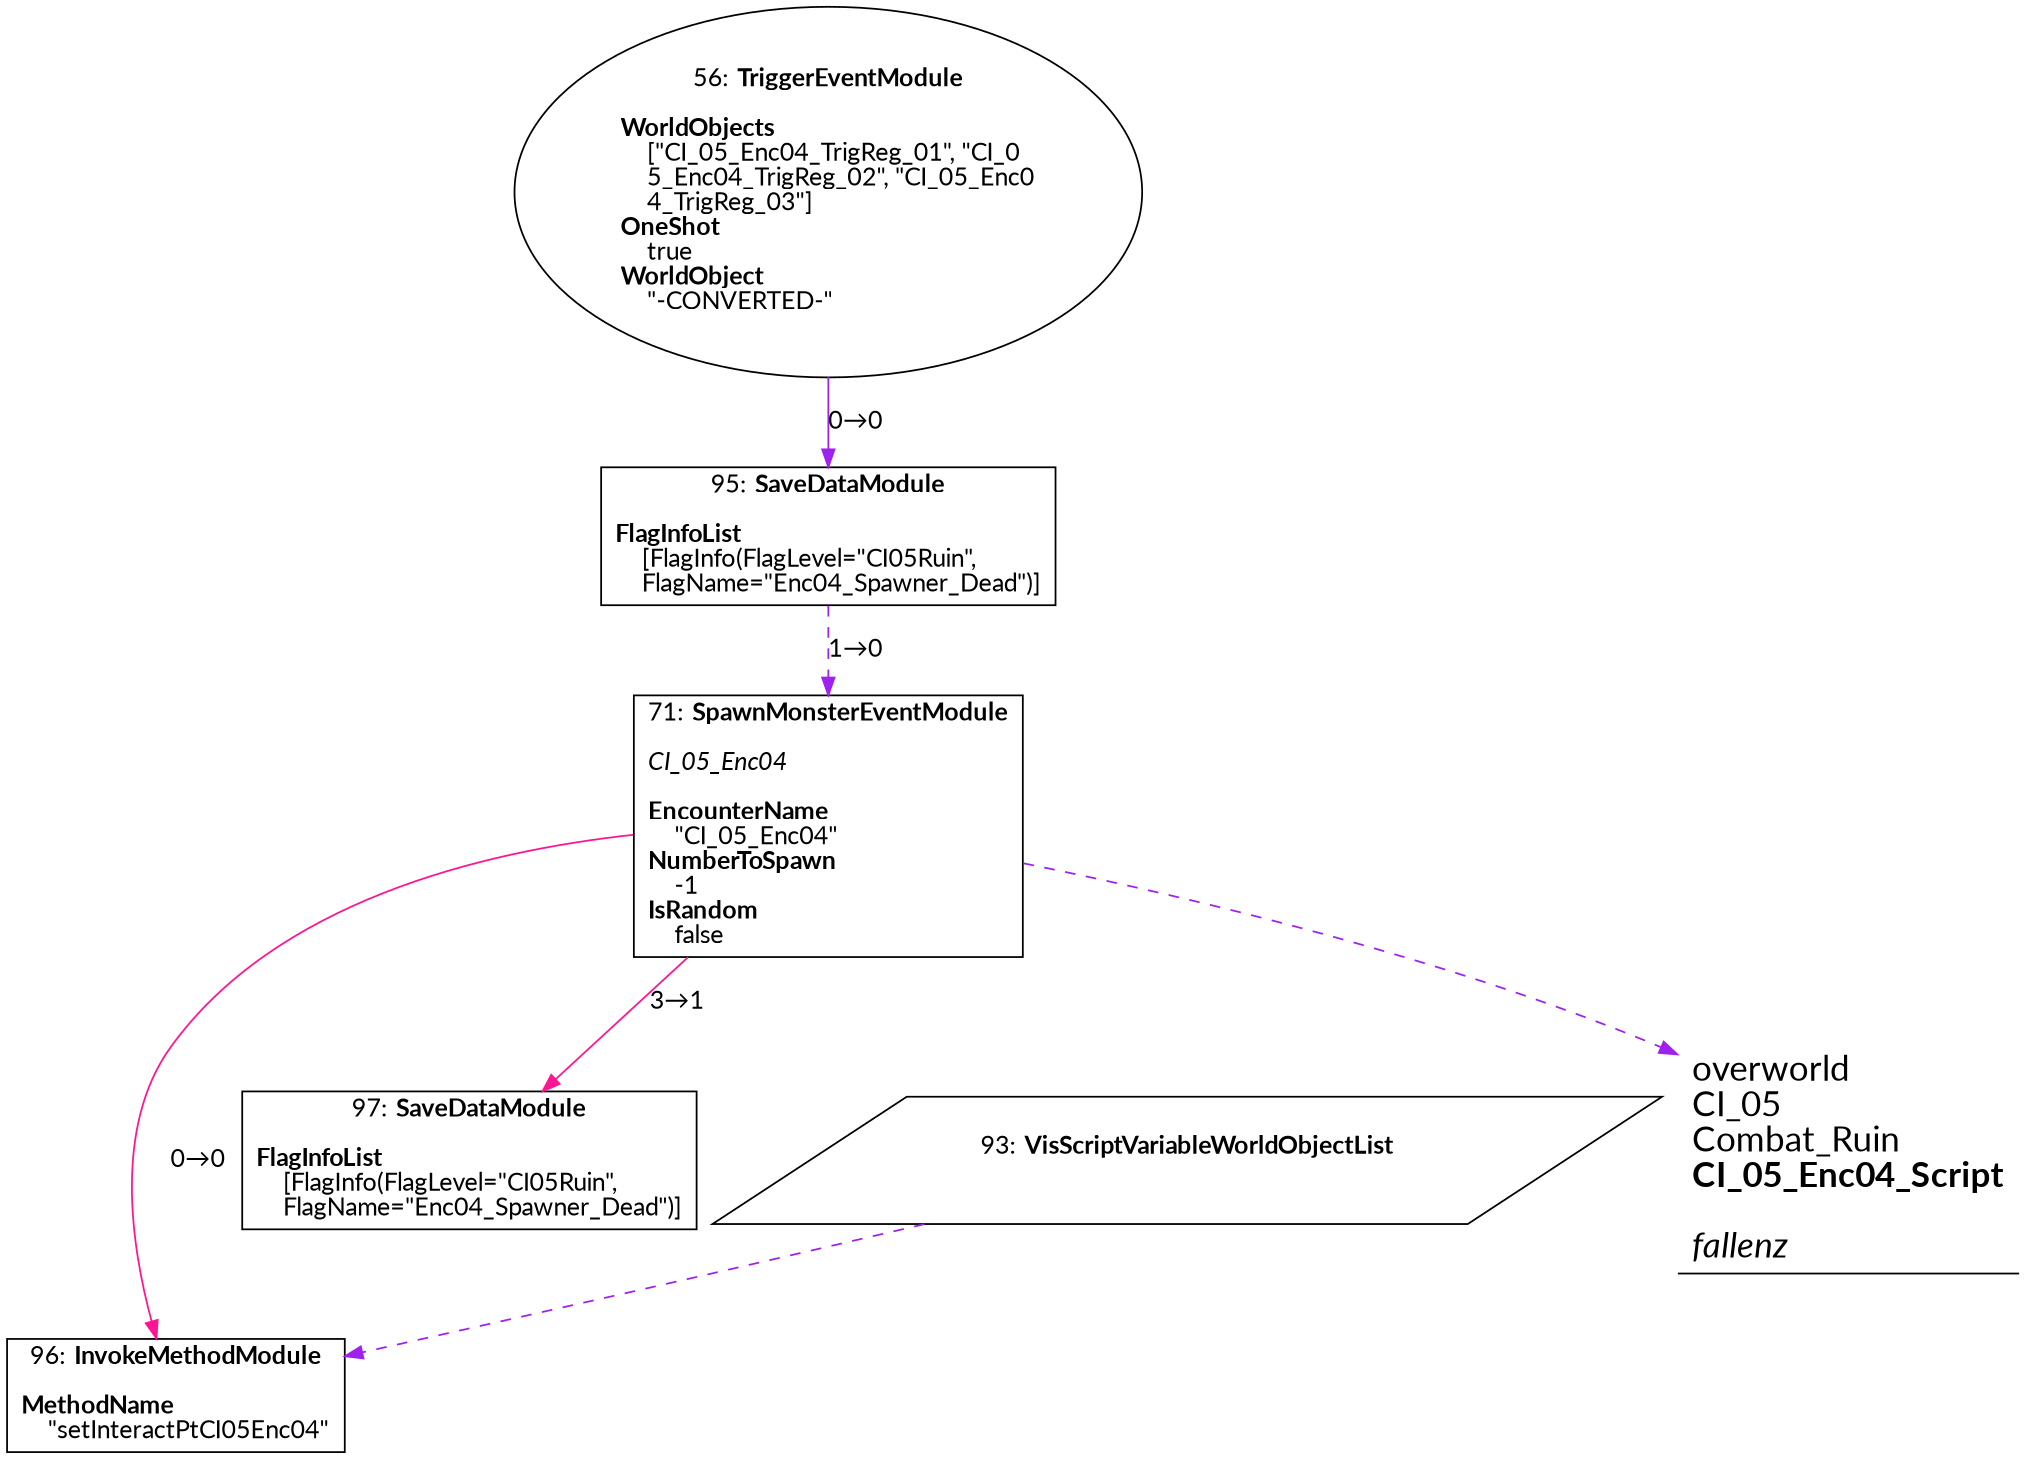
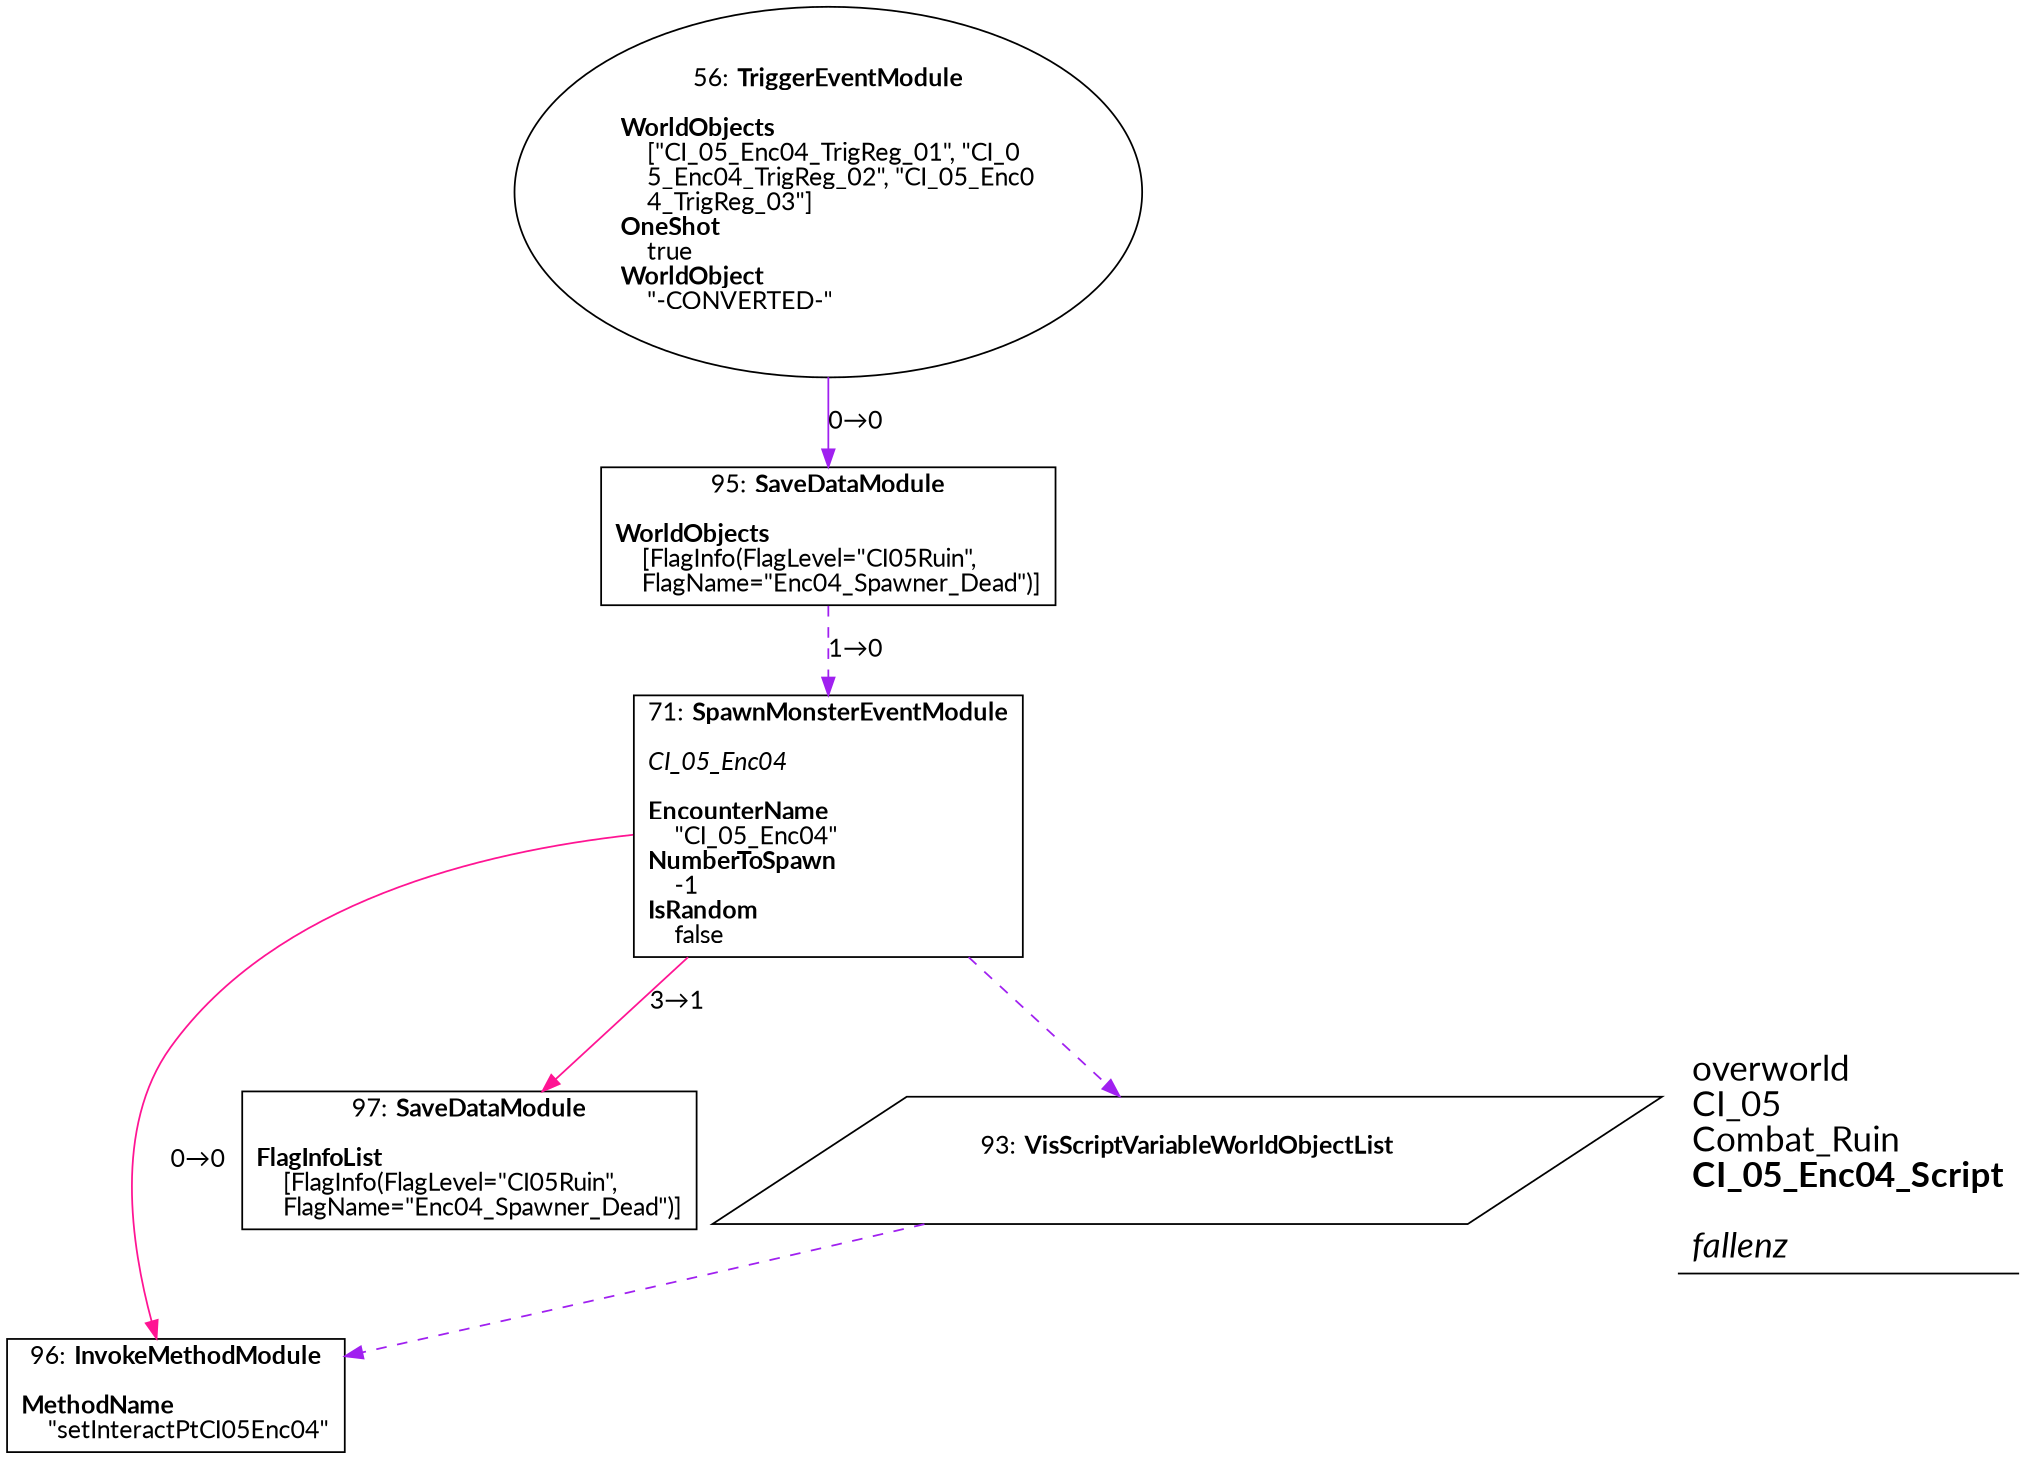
(679, 534) -> (693, 534)
(1347, 941) -> (1037, 1021)
